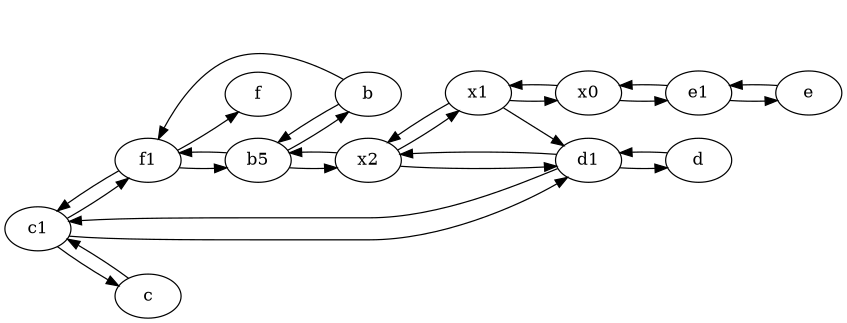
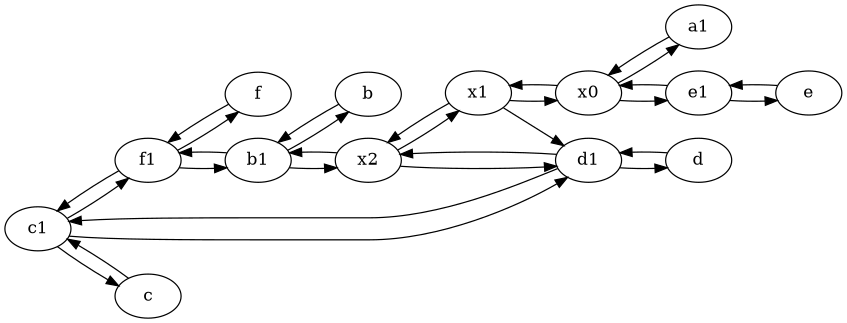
none -> (699, 27)
(240, 56) -> (203, 119)
(258, 160) -> (258, 160)
